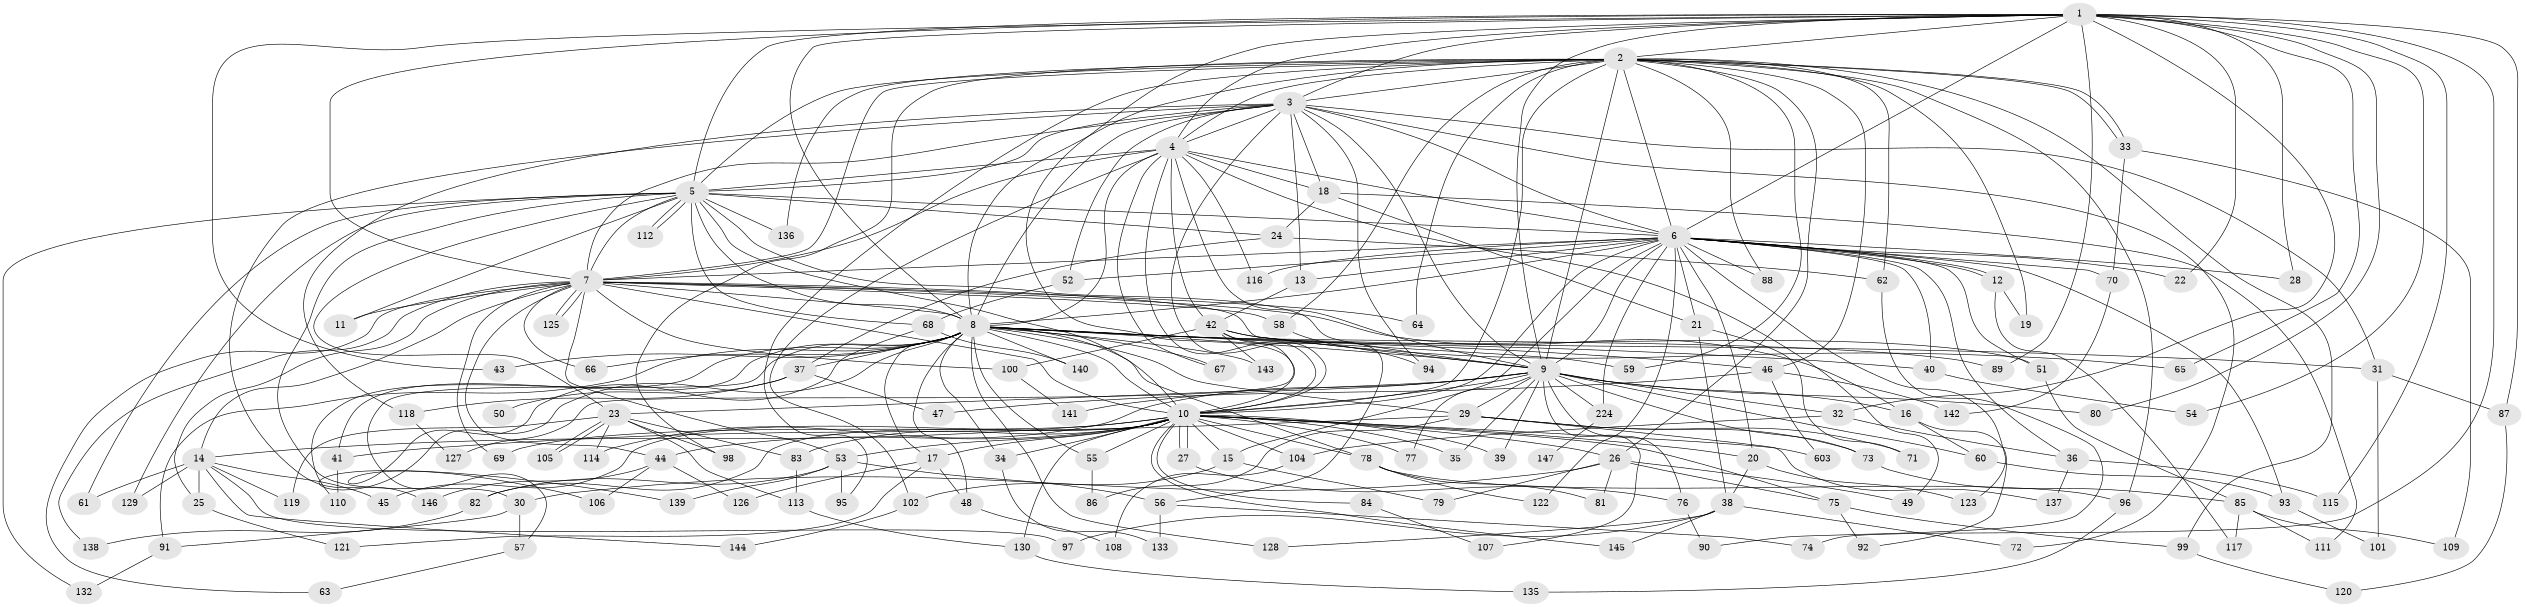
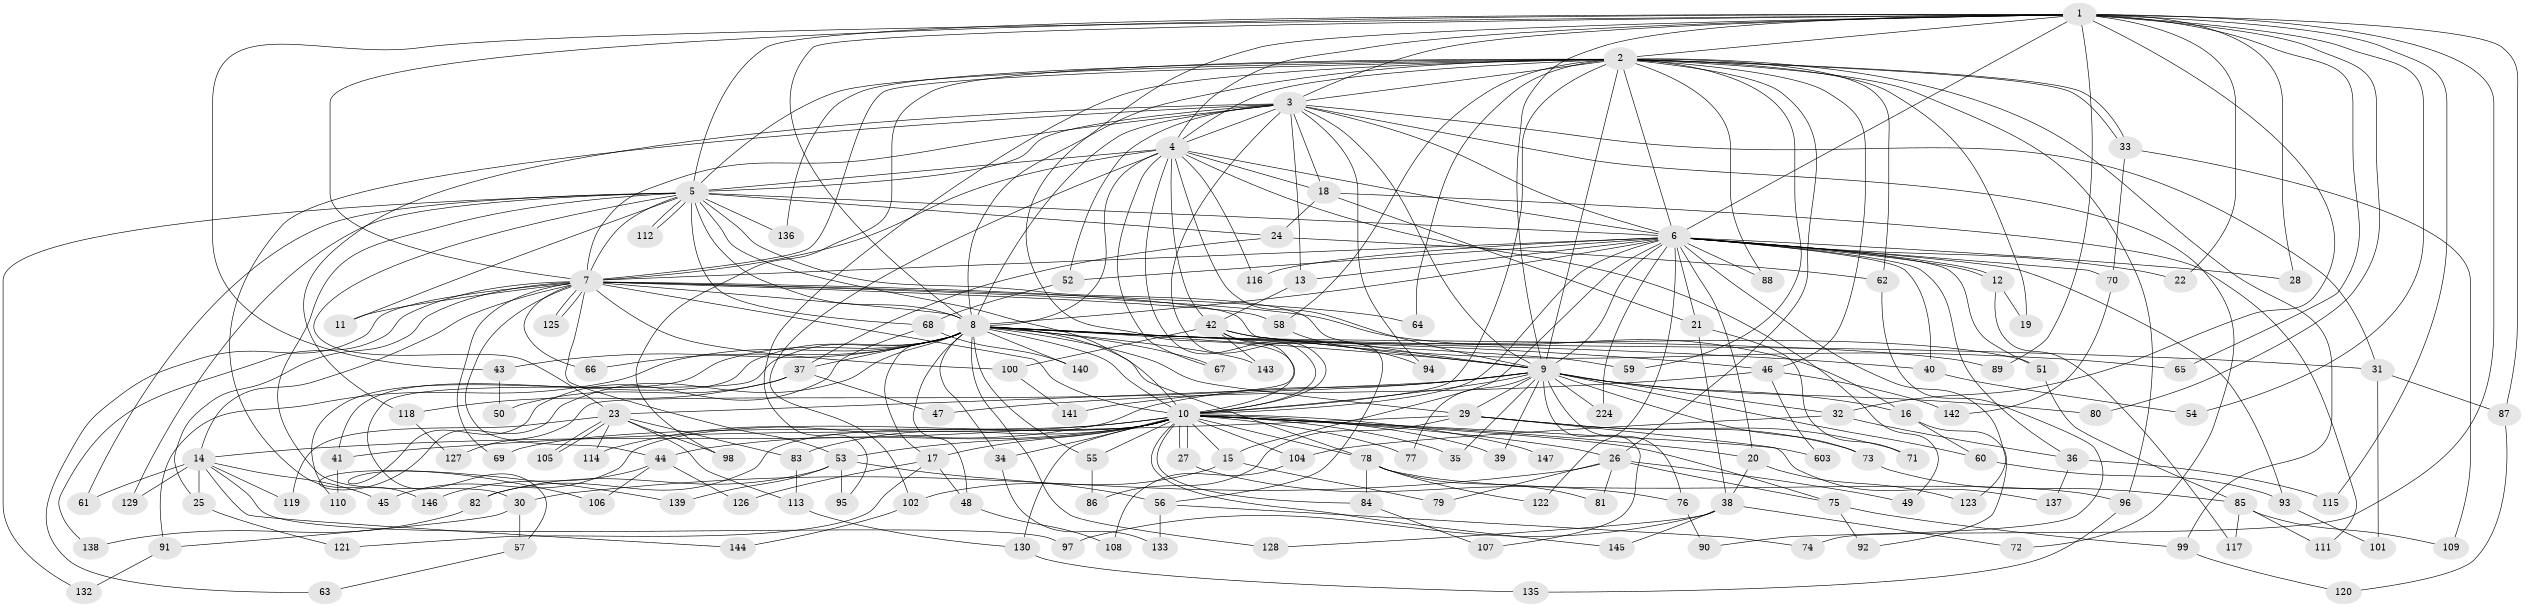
none -> (499, 397)
(1566, 444) -> (1368, 422)
none -> (1367, 482)
